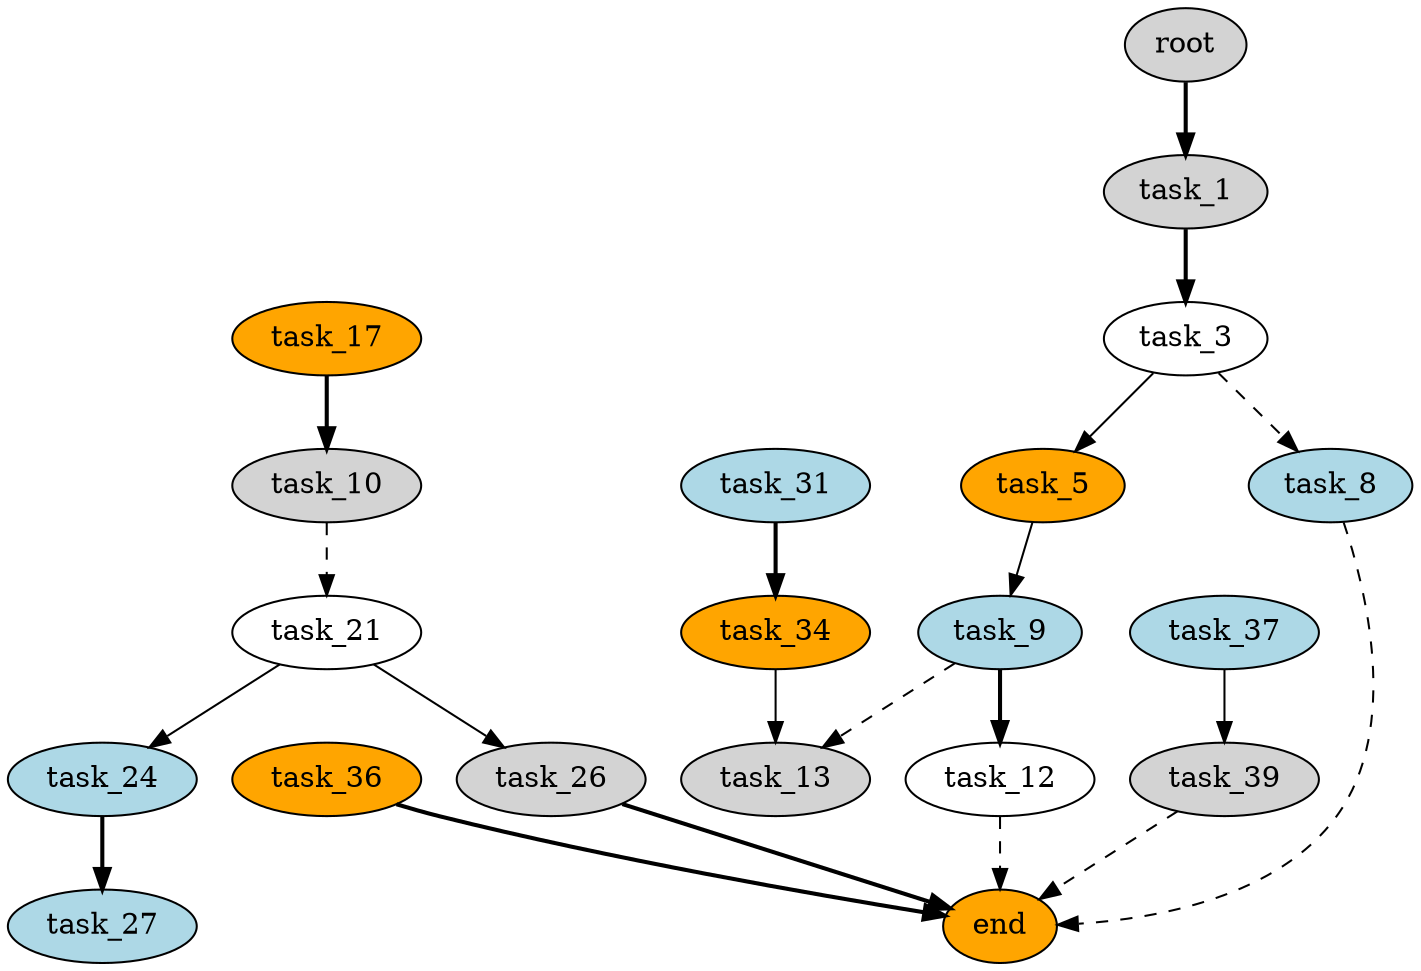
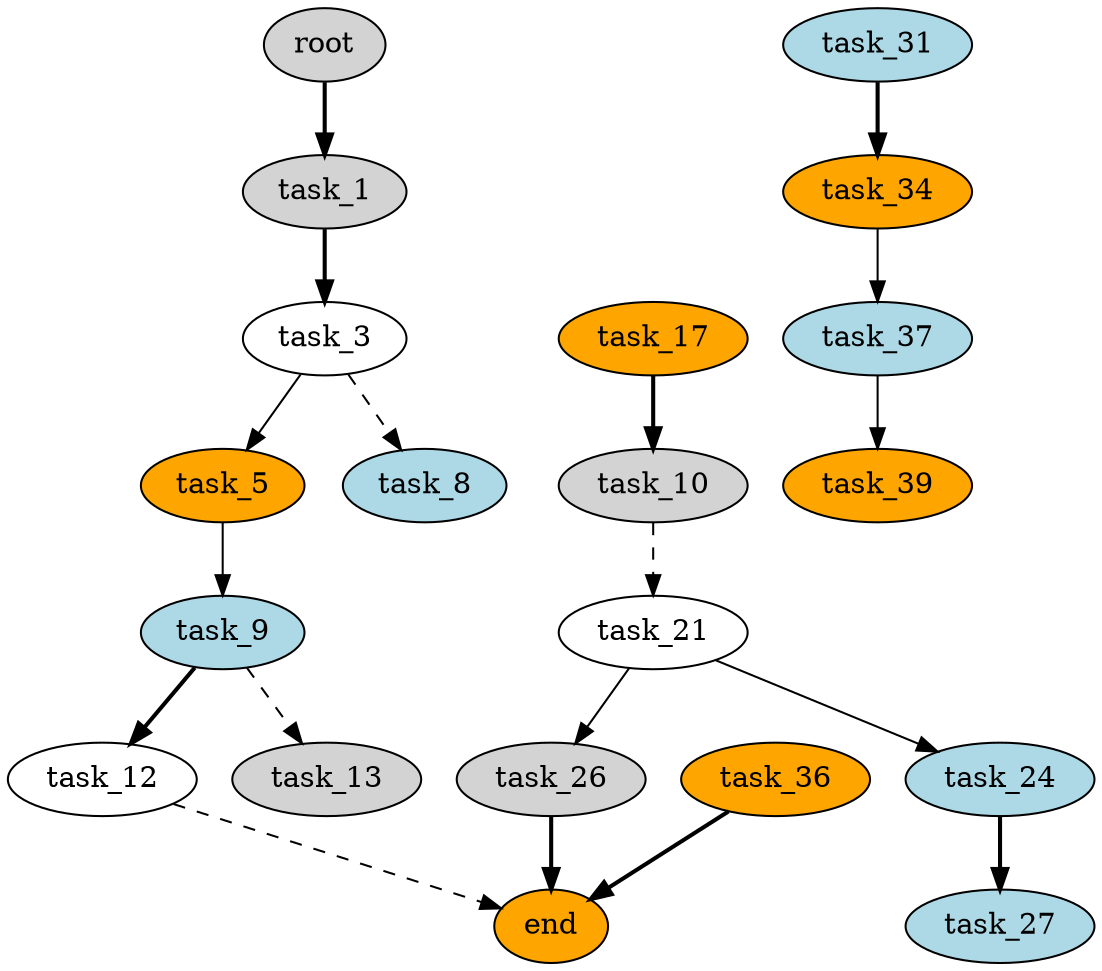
(776, 696) -> (878, 255)
(1224, 779) -> (878, 486)
(1341, 809) -> none
(1117, 850) -> none
